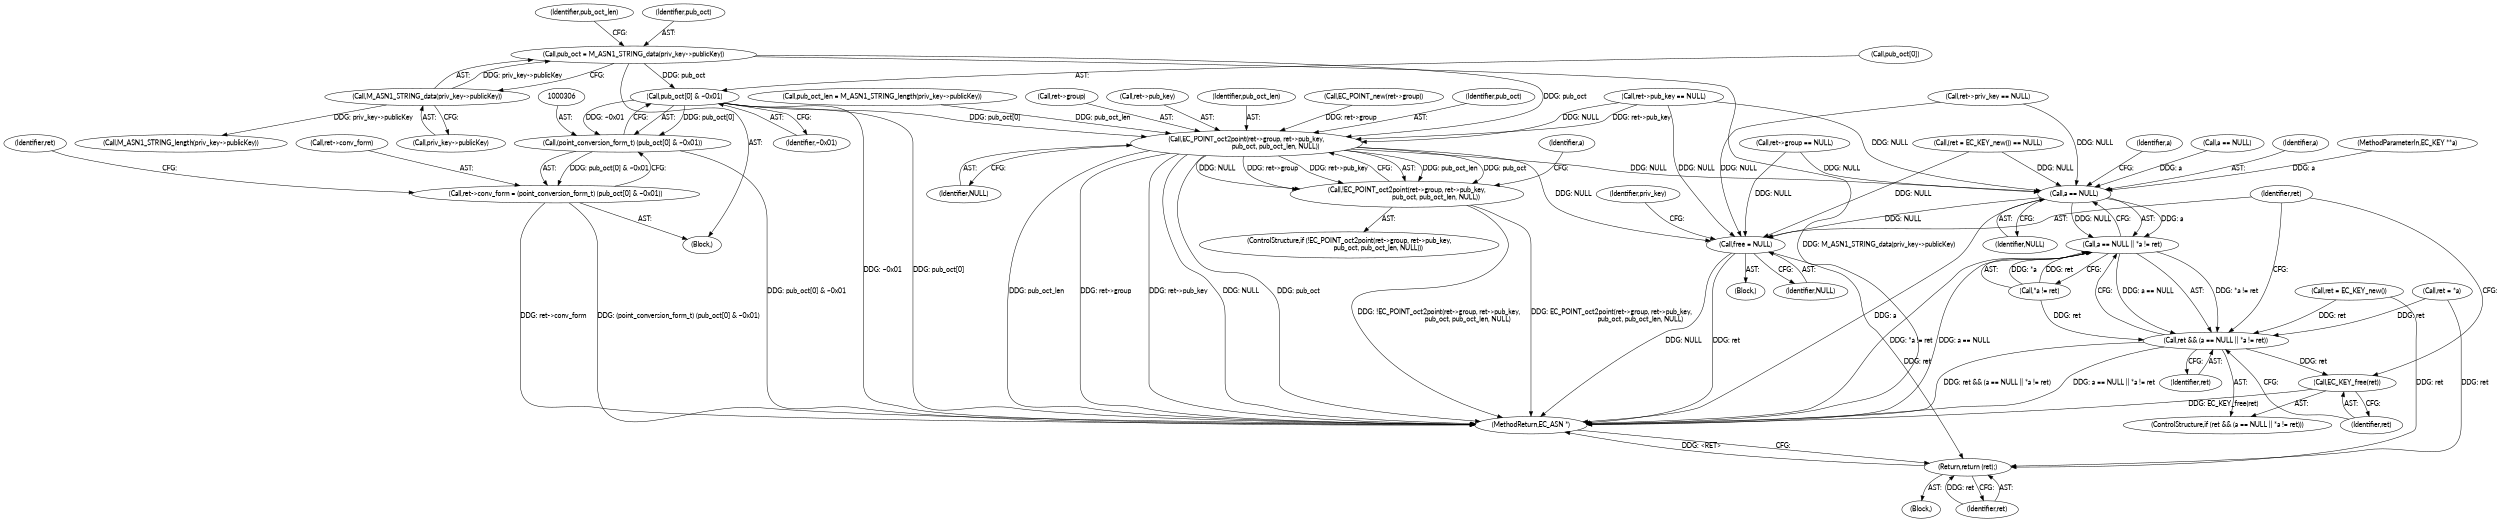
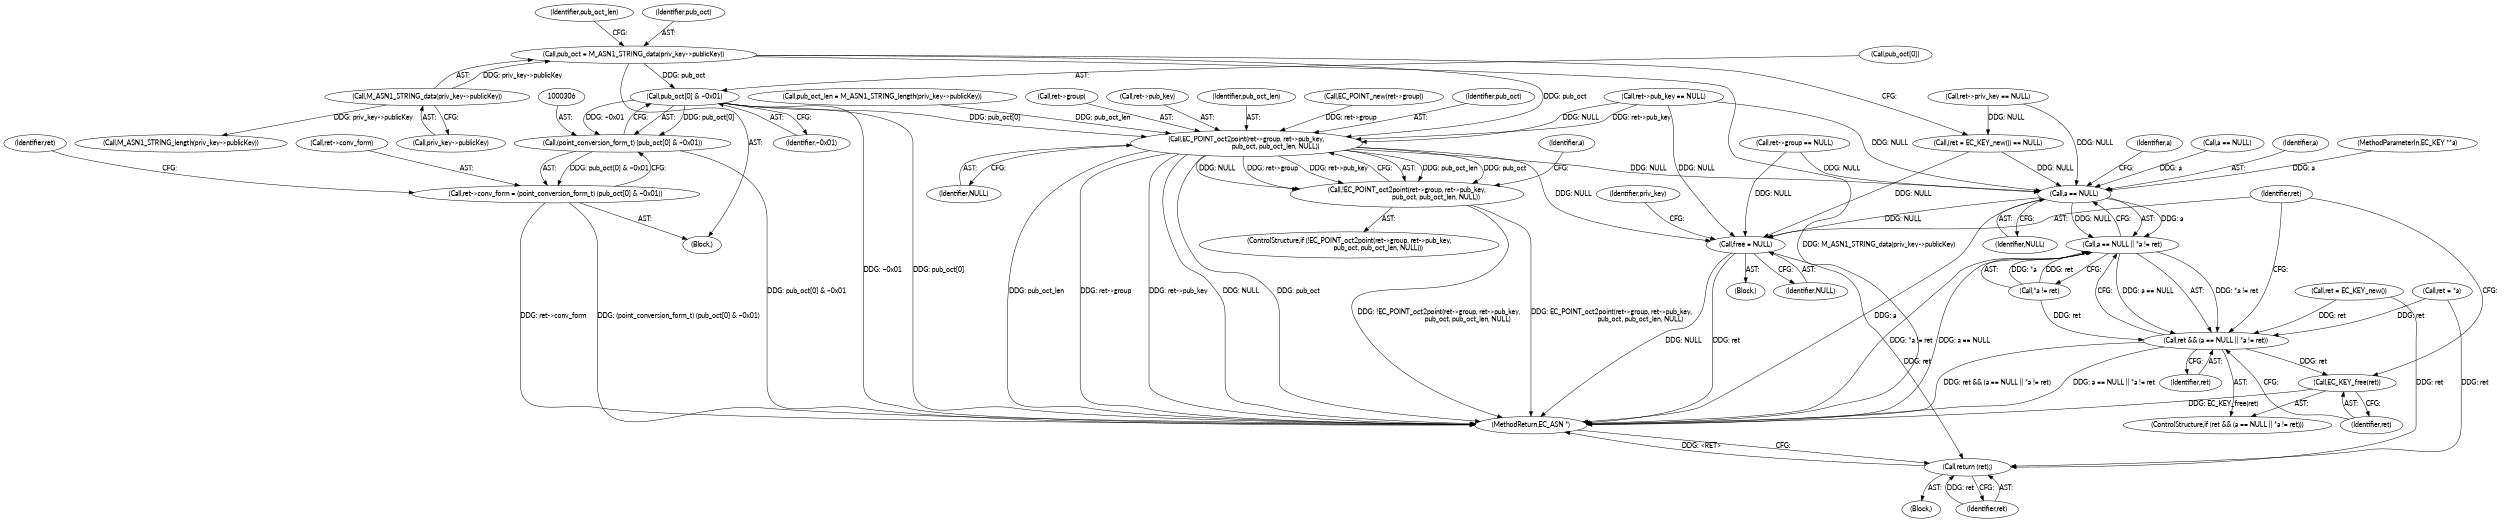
(559, 81) -> (1364, 59)
(1784, 121) -> (1988, 118)
(1968, 467) -> (1968, 467)
